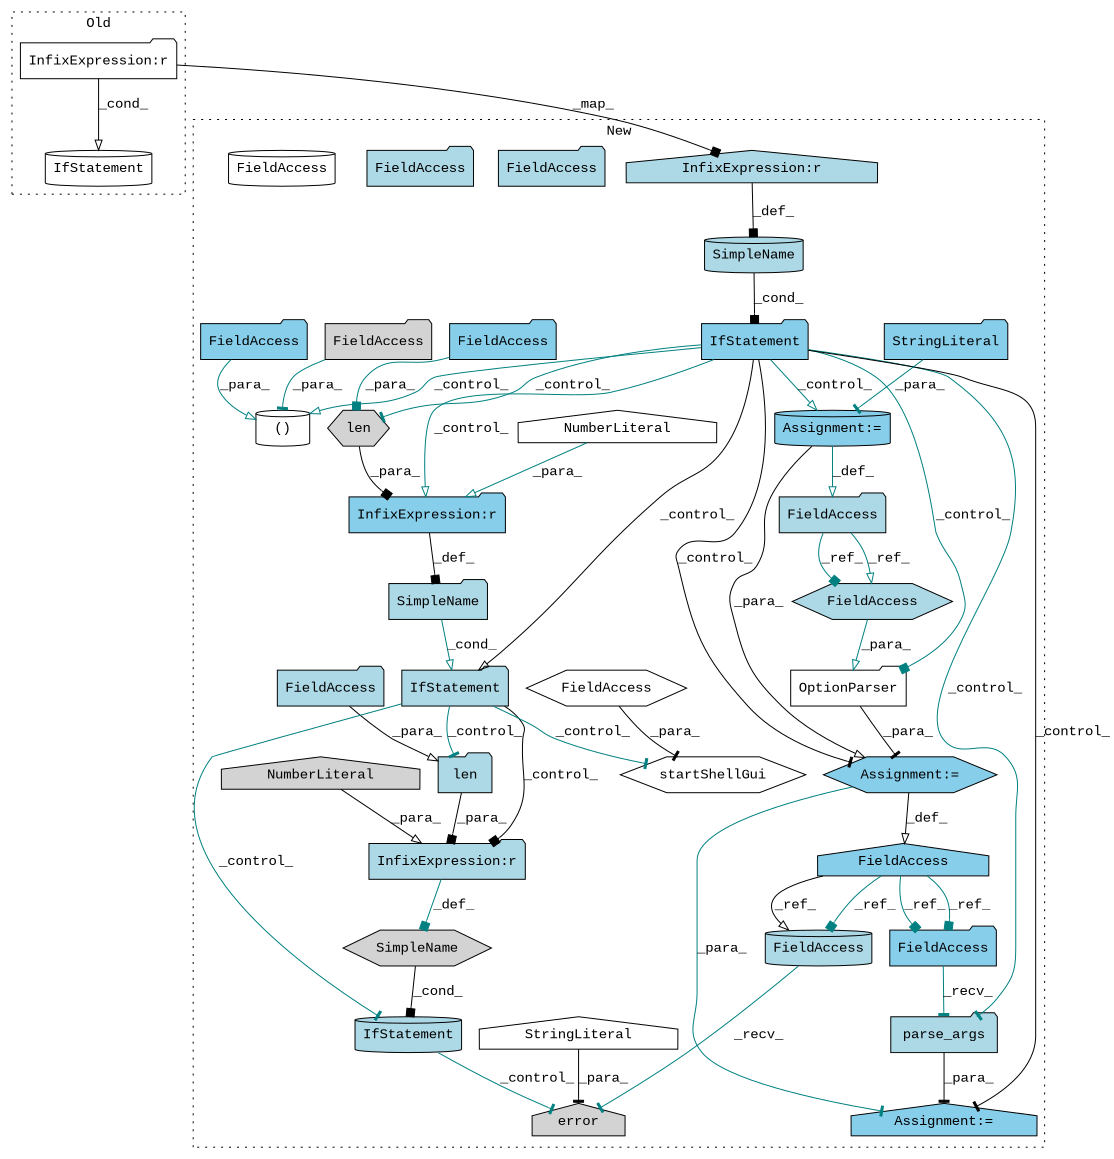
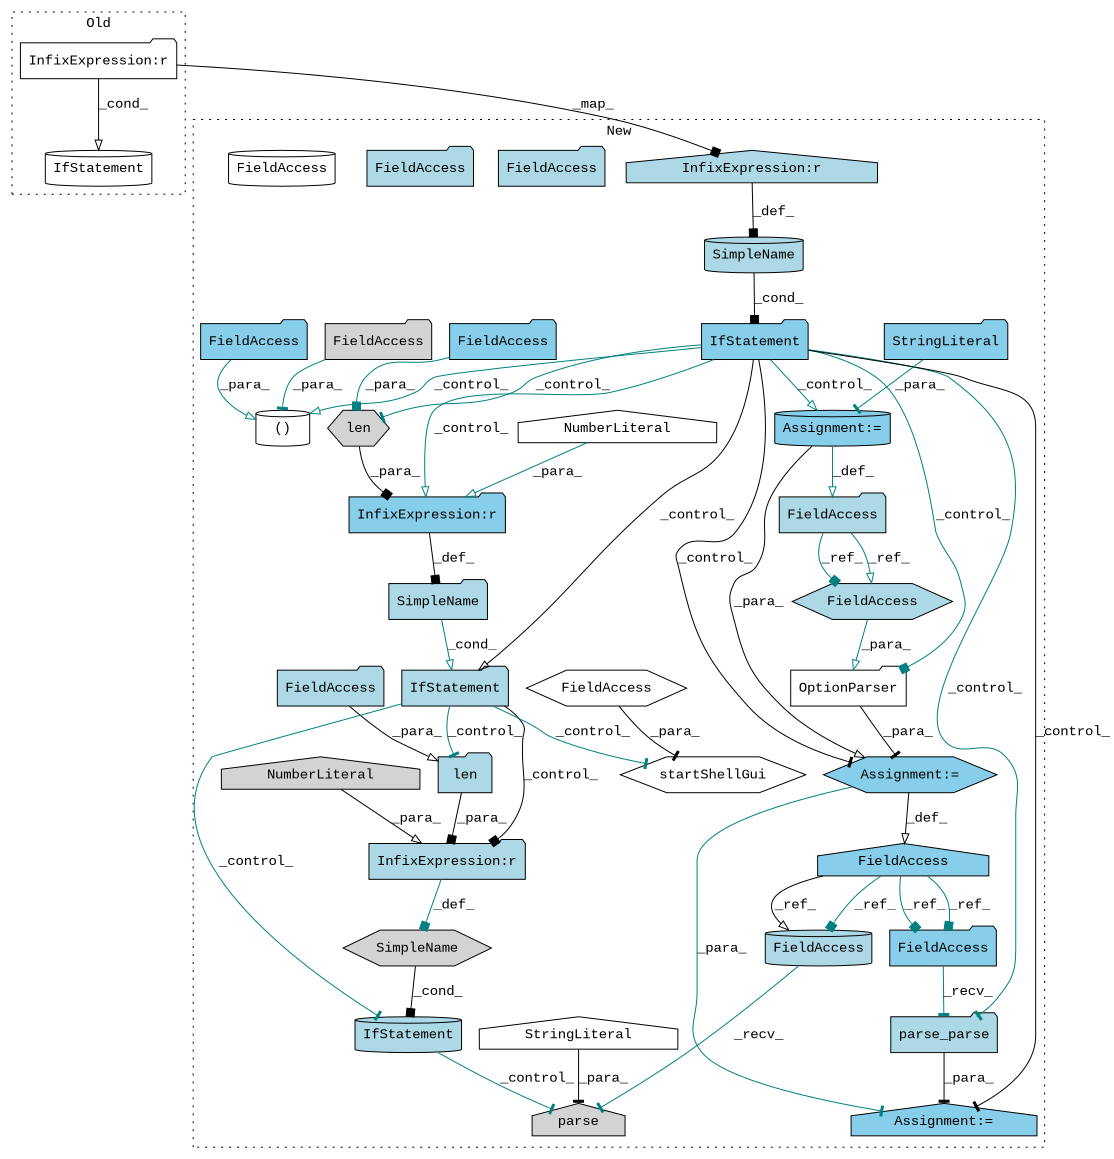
(944, 1035) -> (944, 1035)
(579, 1121) -> (579, 1121)
